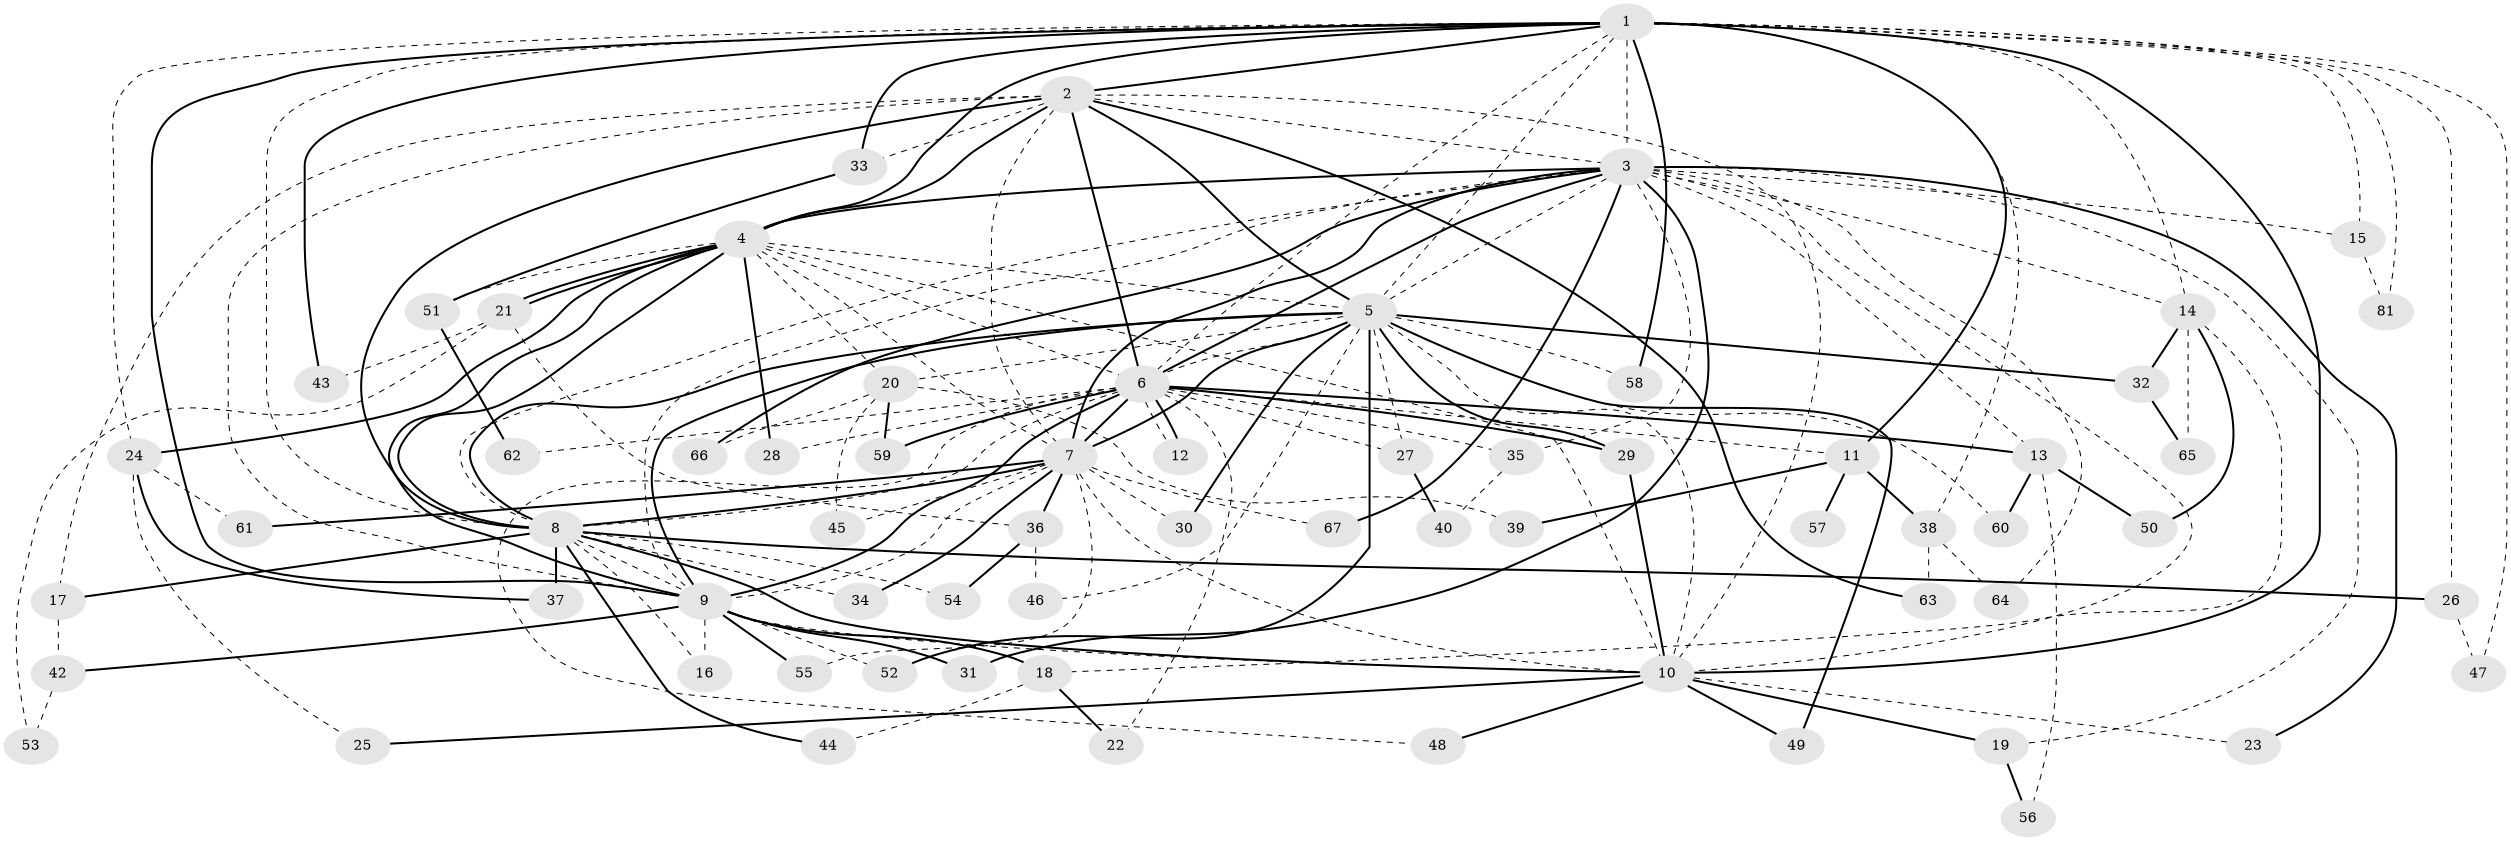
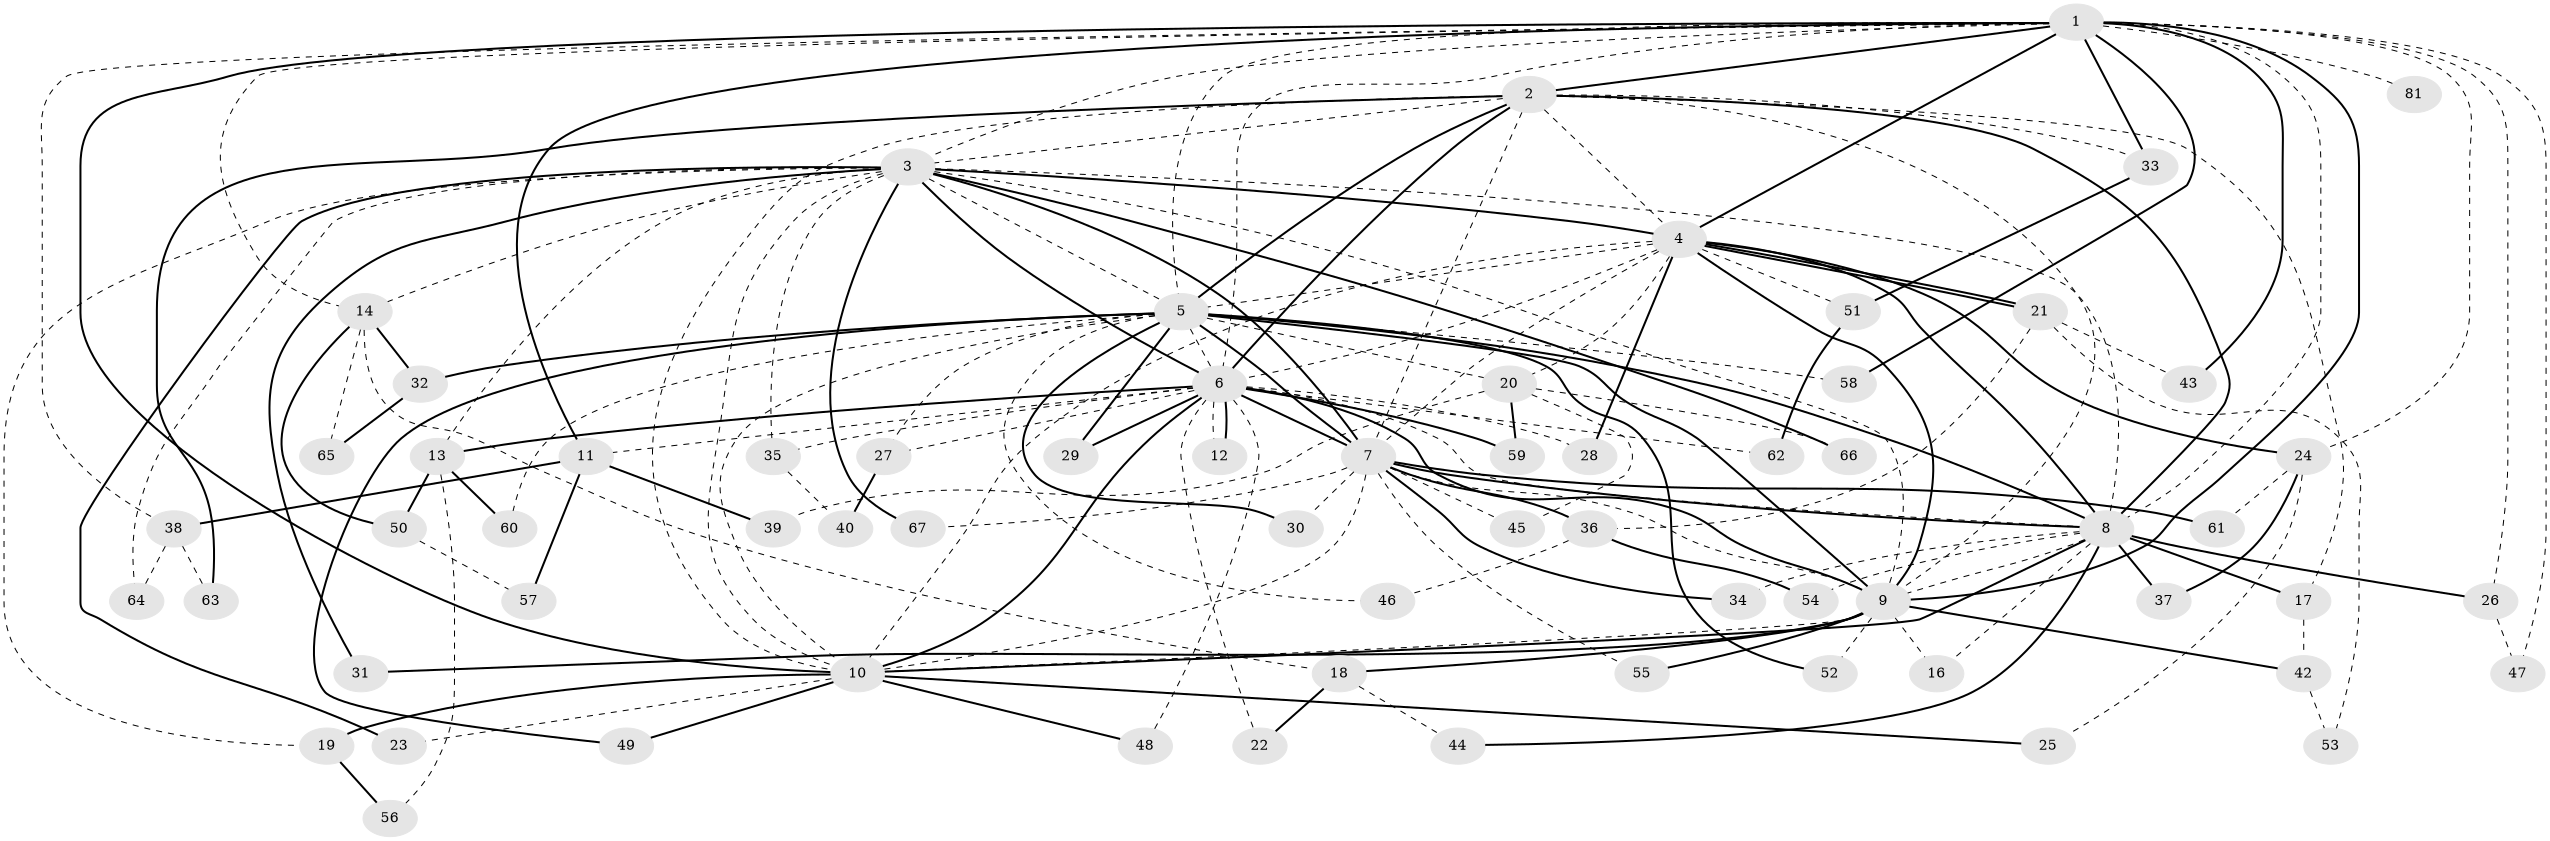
(916, 191) -> (1604, 167)
(2358, 239) -> none
none -> (464, 565)
(1647, 565) -> (1058, 553)
